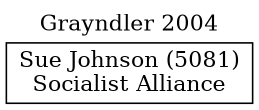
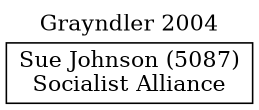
(129, 73) -> (129, 73)
